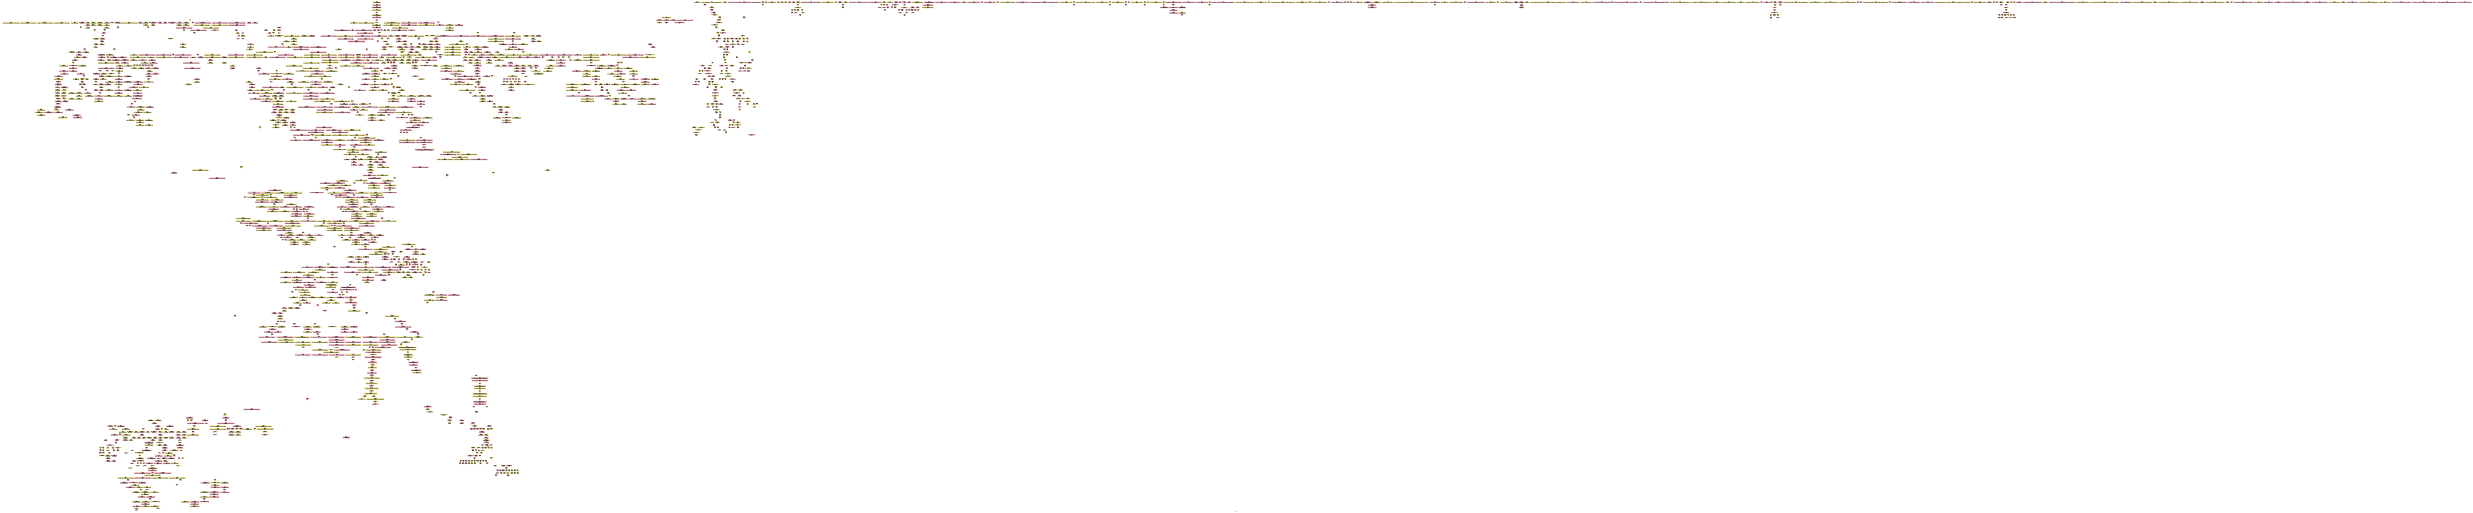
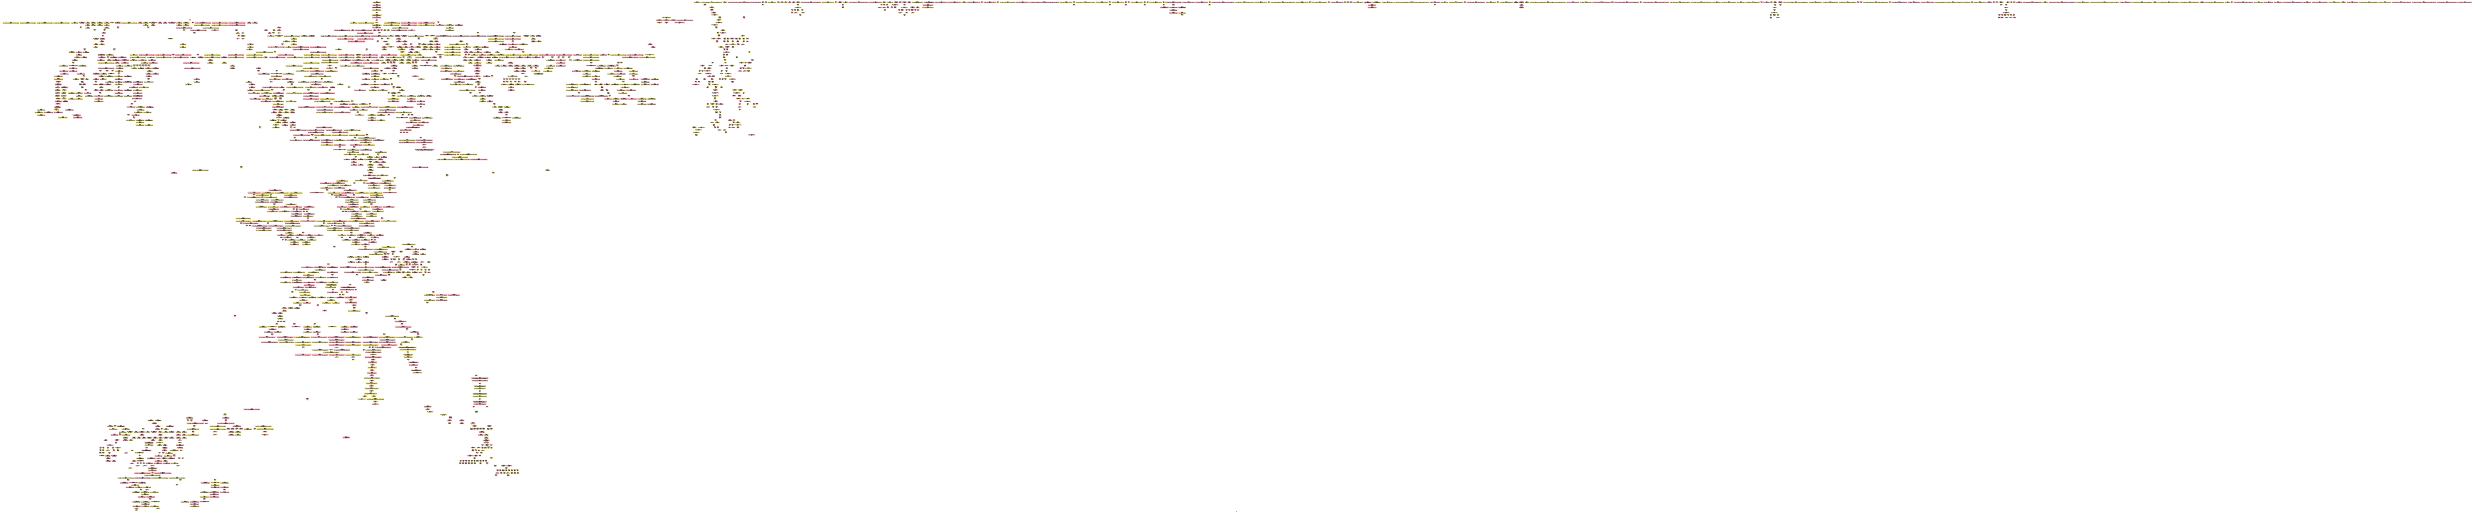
(152, 66) -> none
(217, 178) -> none
